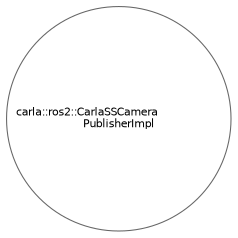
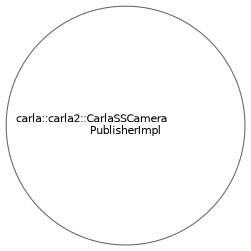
(119, 119) -> (126, 126)
